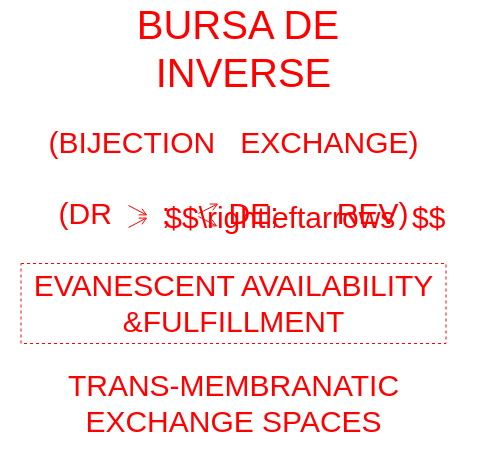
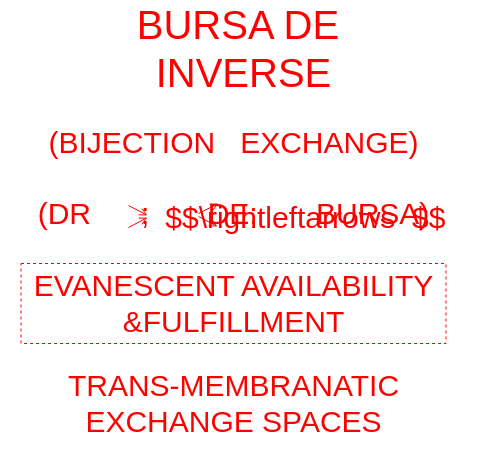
(234, 214) -> (234, 214)
